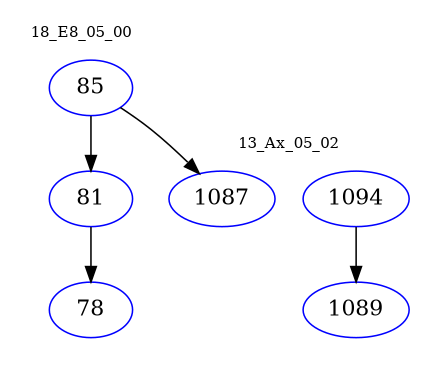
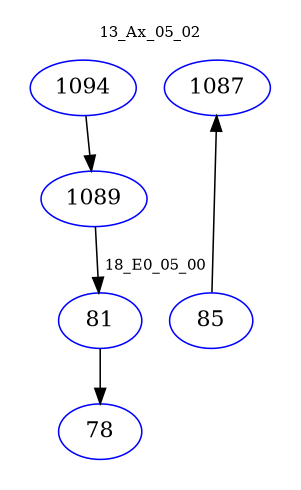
(82, 33) -> (156, 266)
(91, 136) -> (97, 261)
